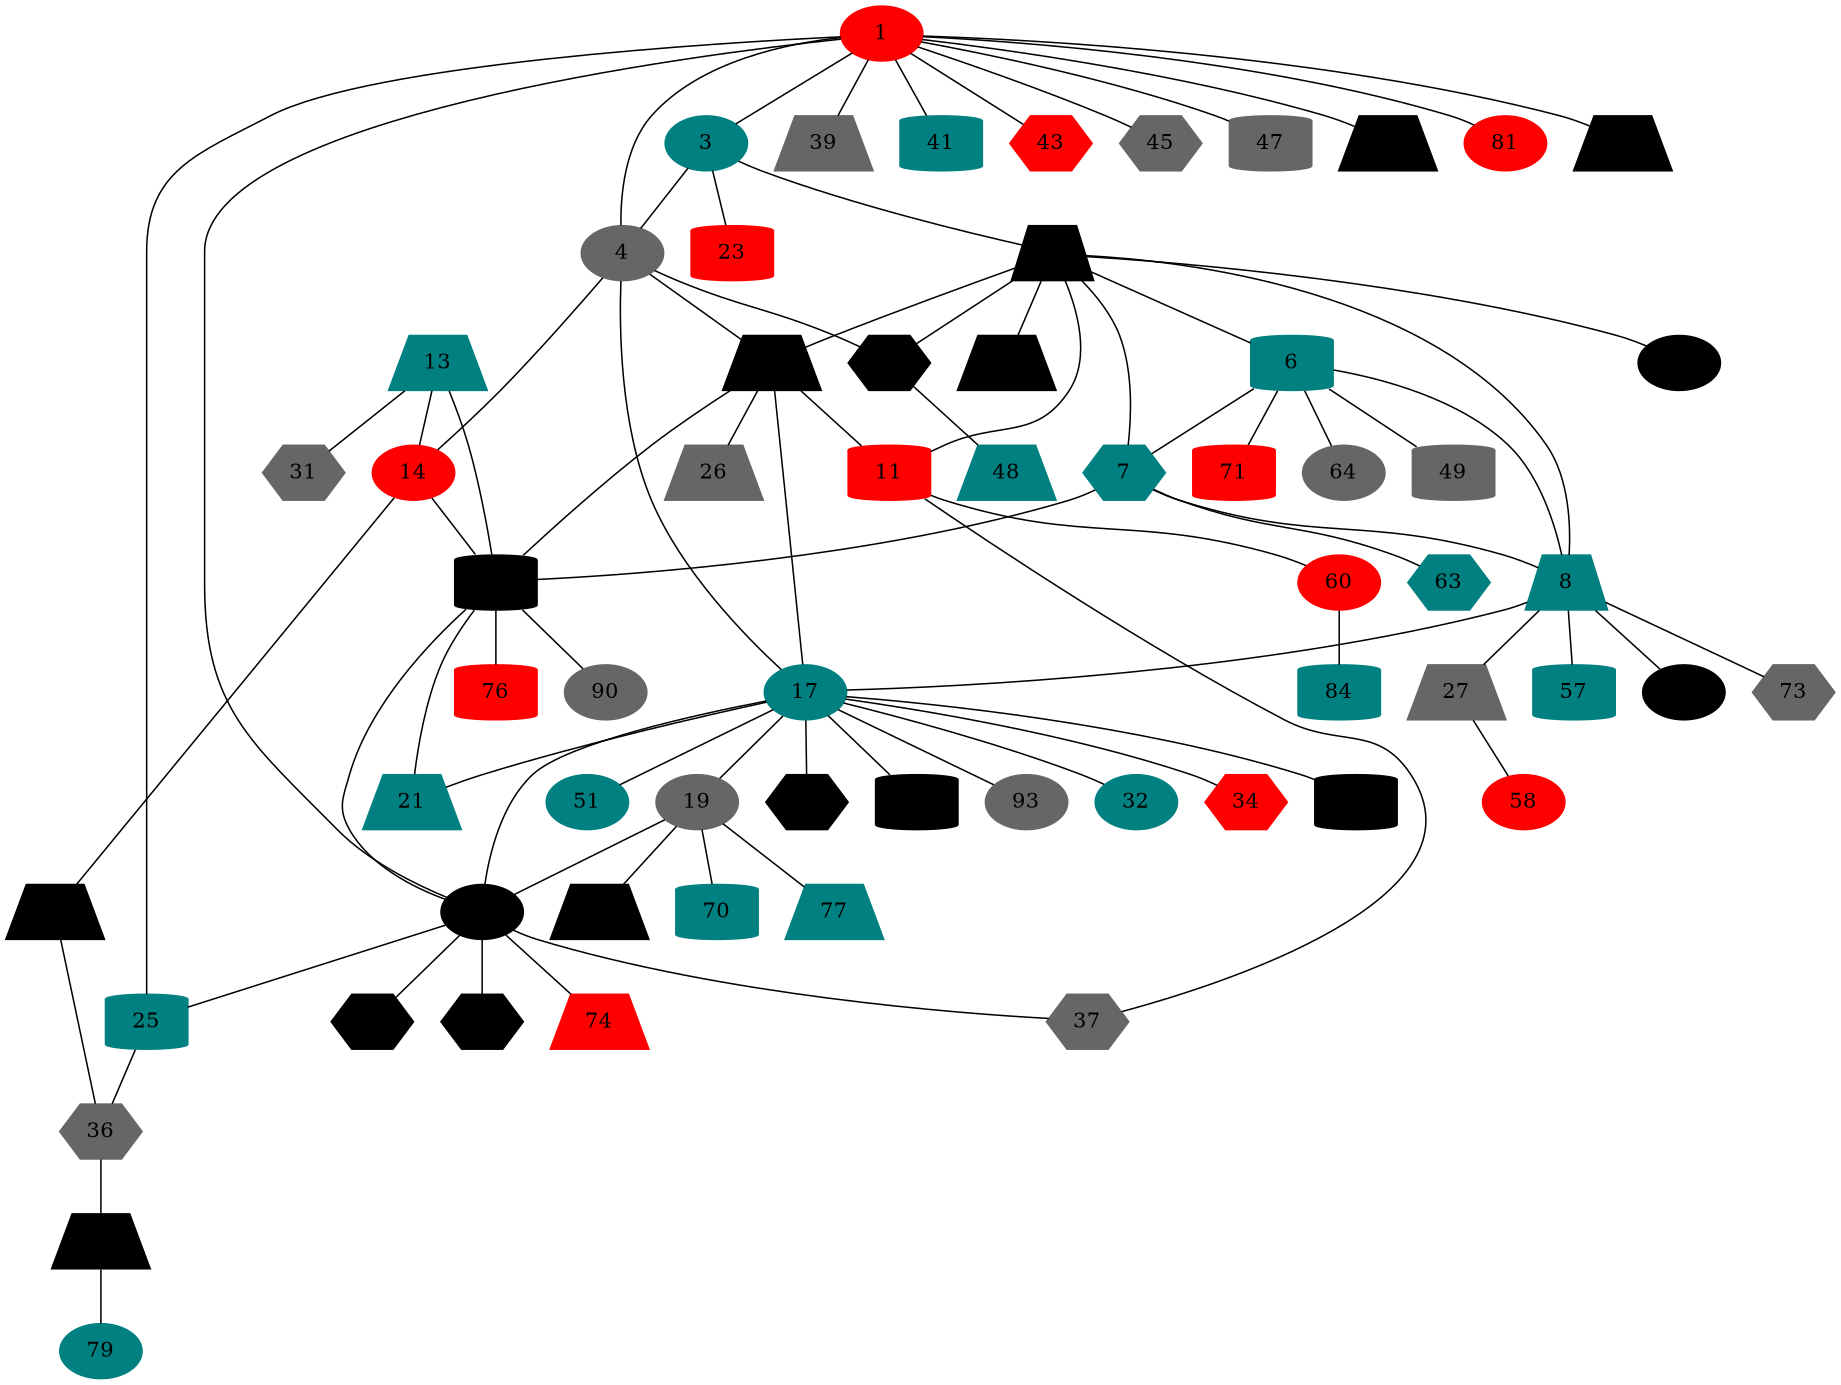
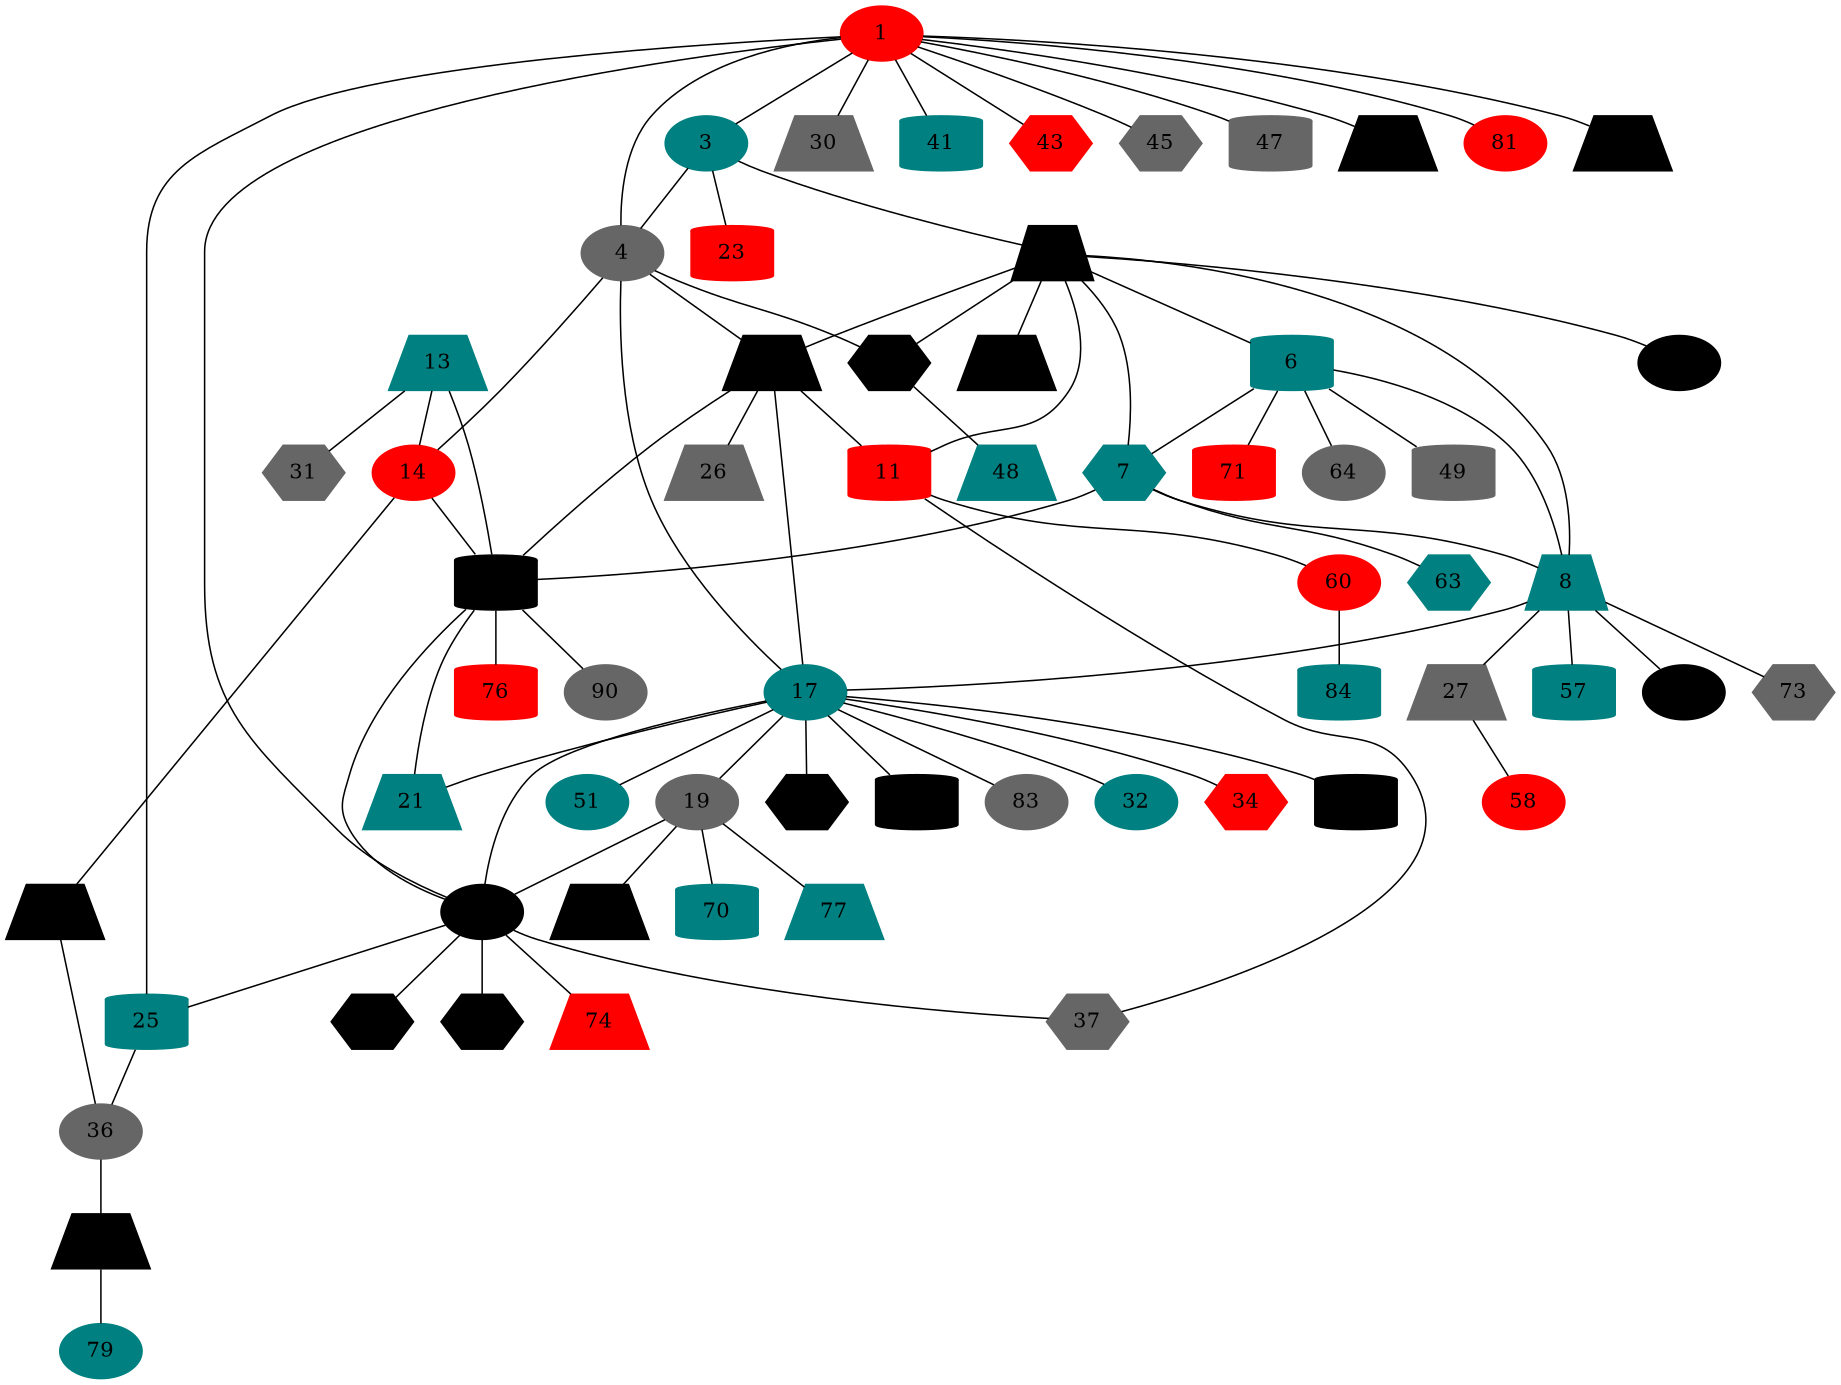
(824, 143) -> (824, 143)
(1027, 802) -> (1027, 802)
(101, 1132) -> (101, 1132)
